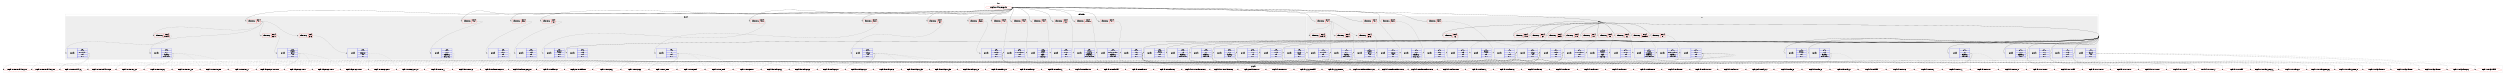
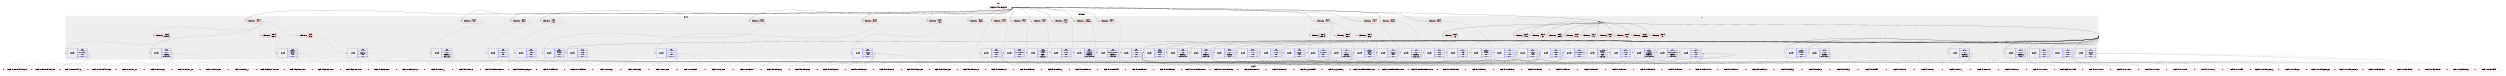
(1844, 70) -> (1844, 70)
(2068, 70) -> (2068, 70)
